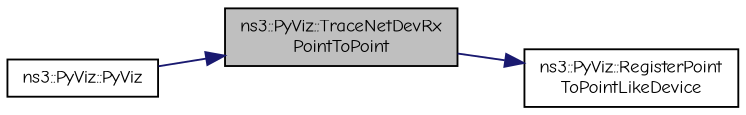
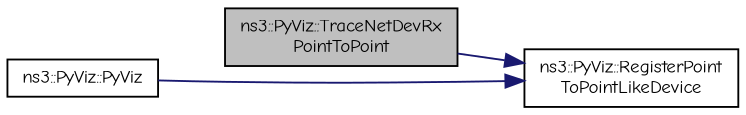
(182, 62) -> (332, 83)
